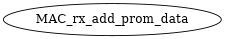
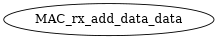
(112, 20) -> (109, 20)
